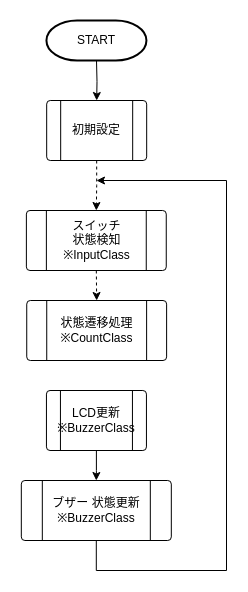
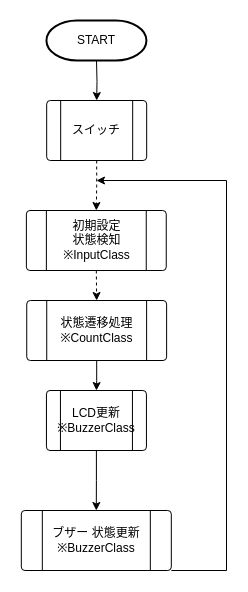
(97, 131) -> (97, 131)
(97, 241) -> (97, 241)
none -> (97, 372)
(96, 511) -> (96, 541)
